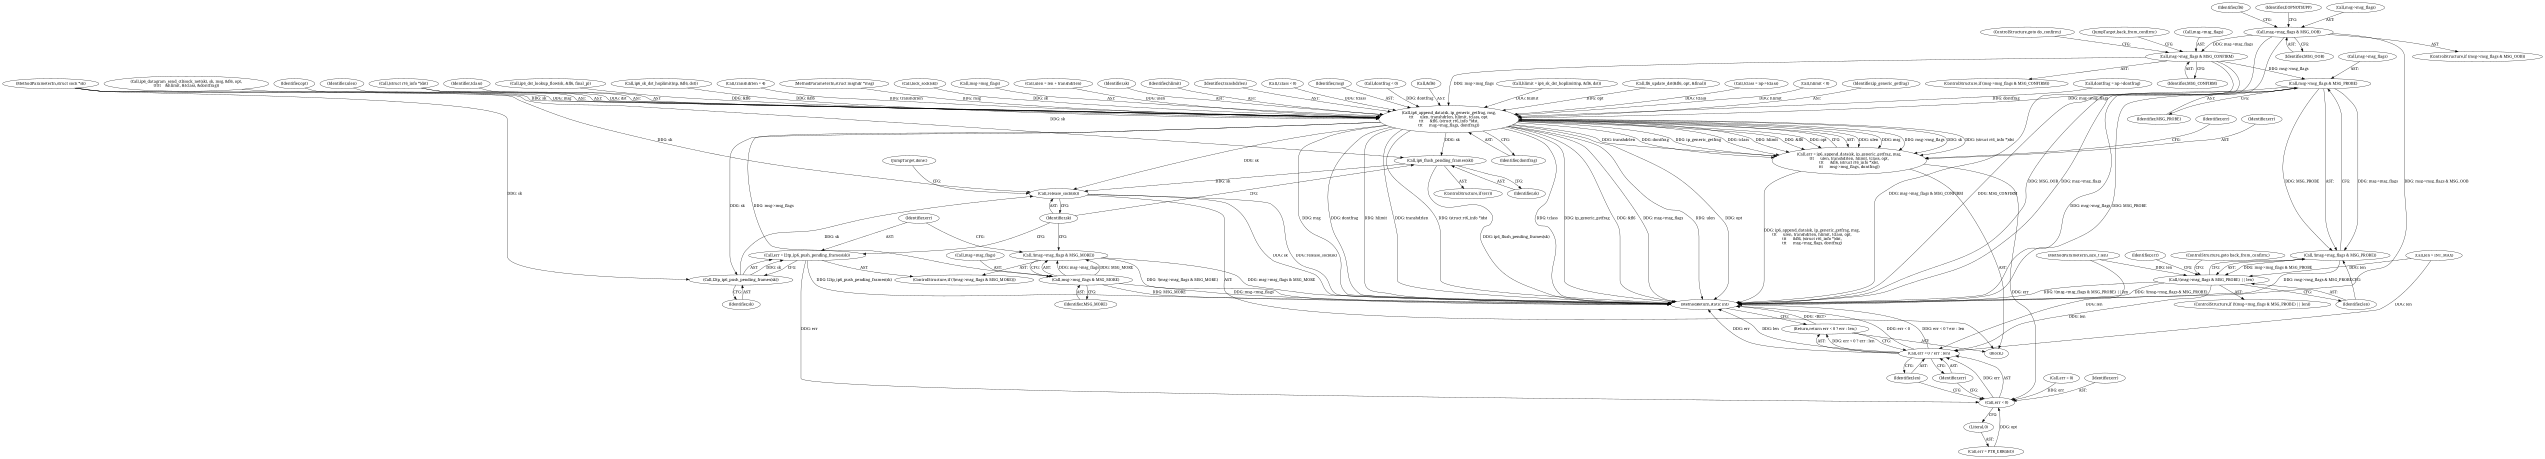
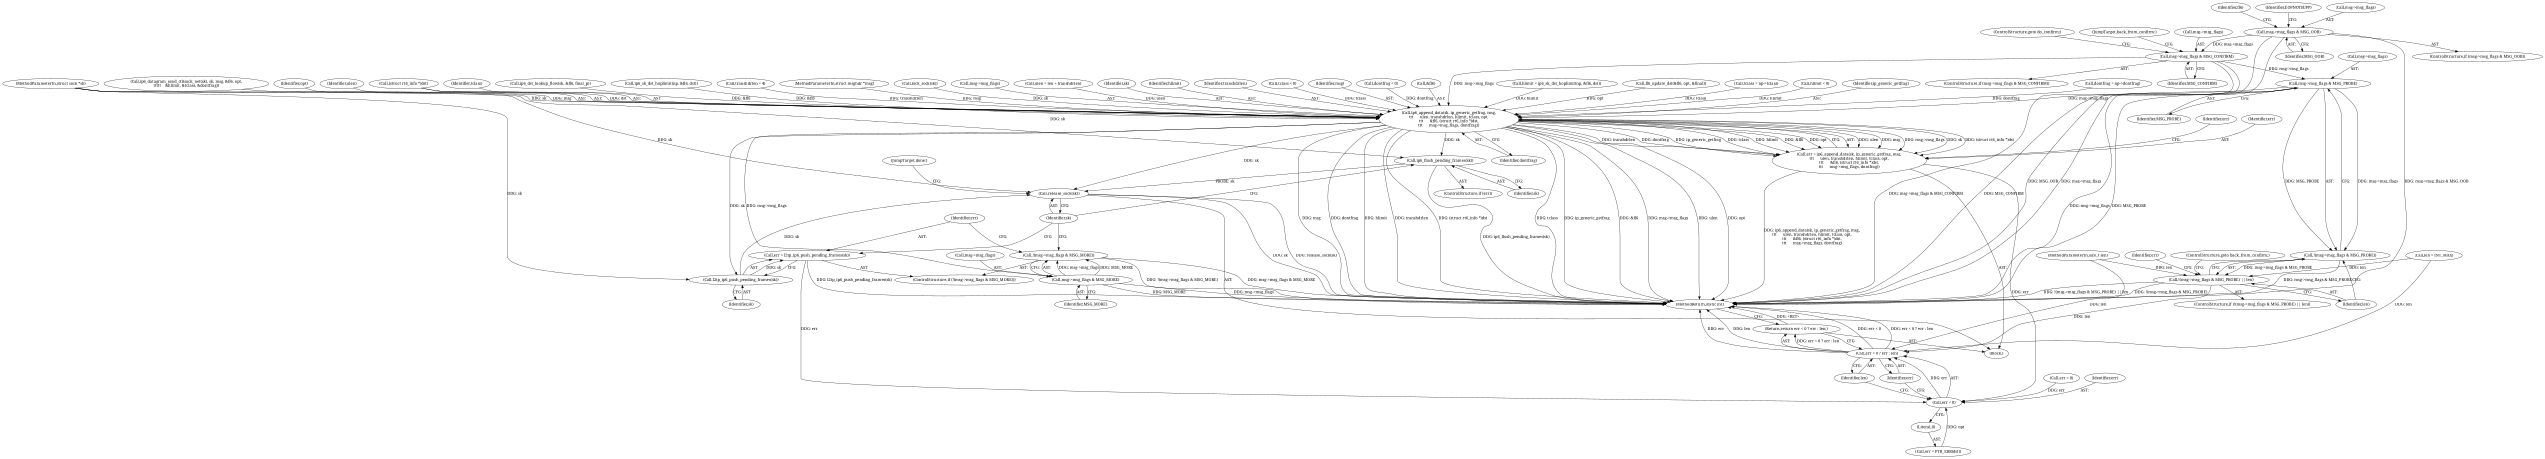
(1223, 181) -> (1225, 181)
